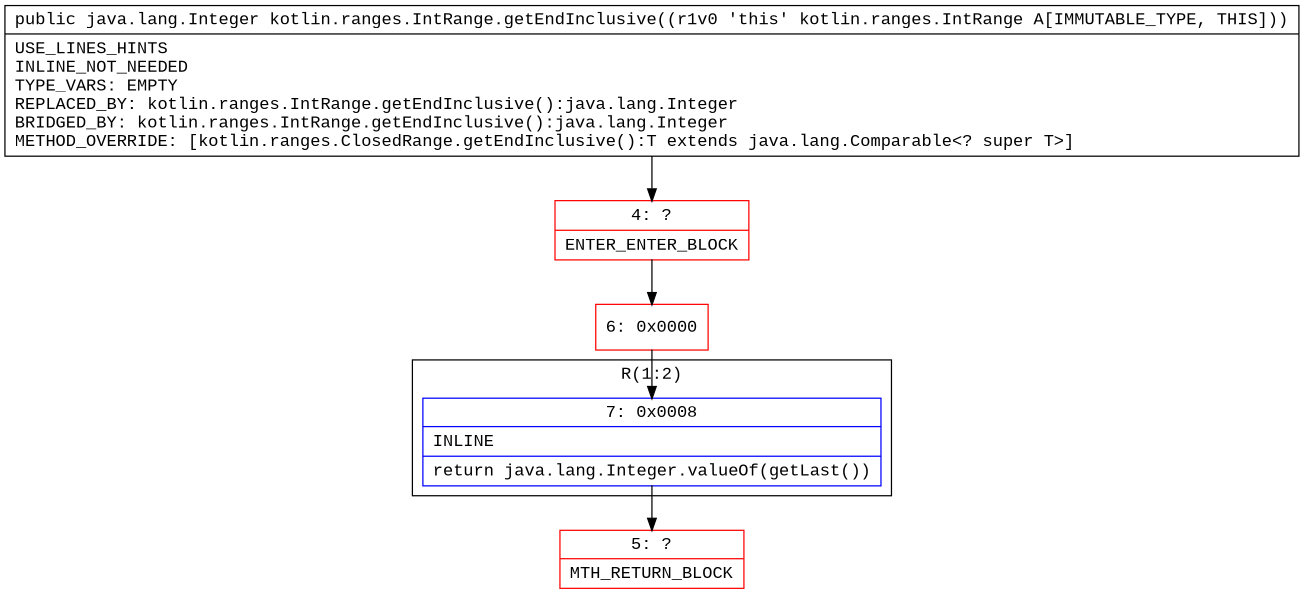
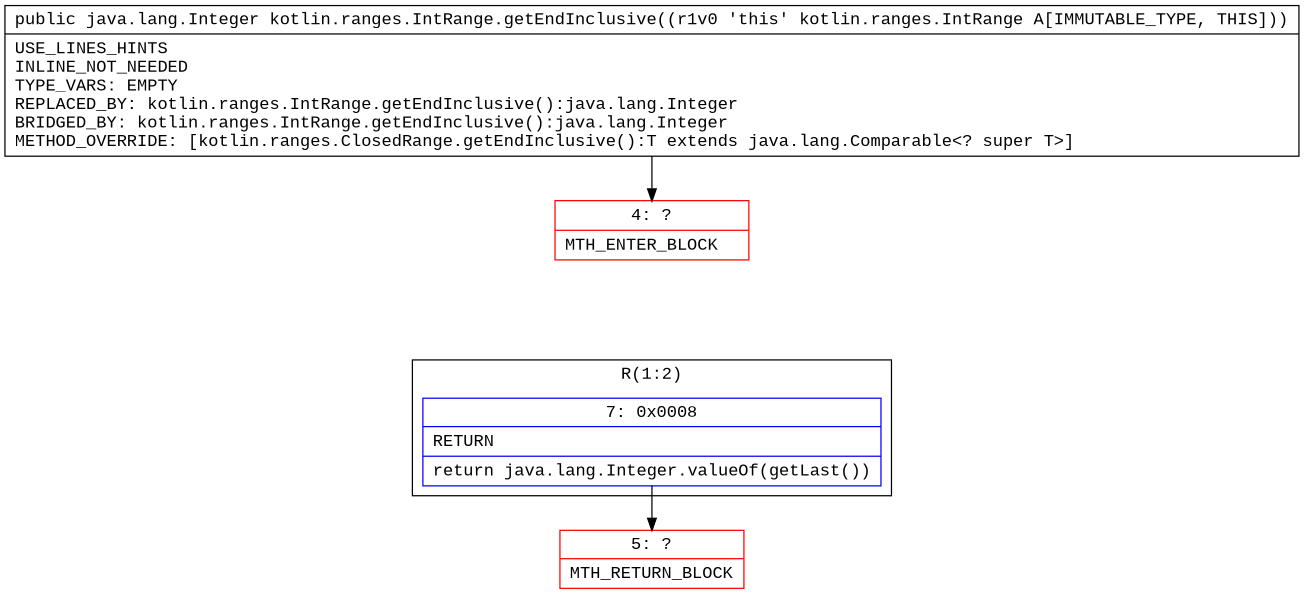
(652, 244) -> (641, 244)
(652, 327) -> none
(464, 441) -> (464, 441)
